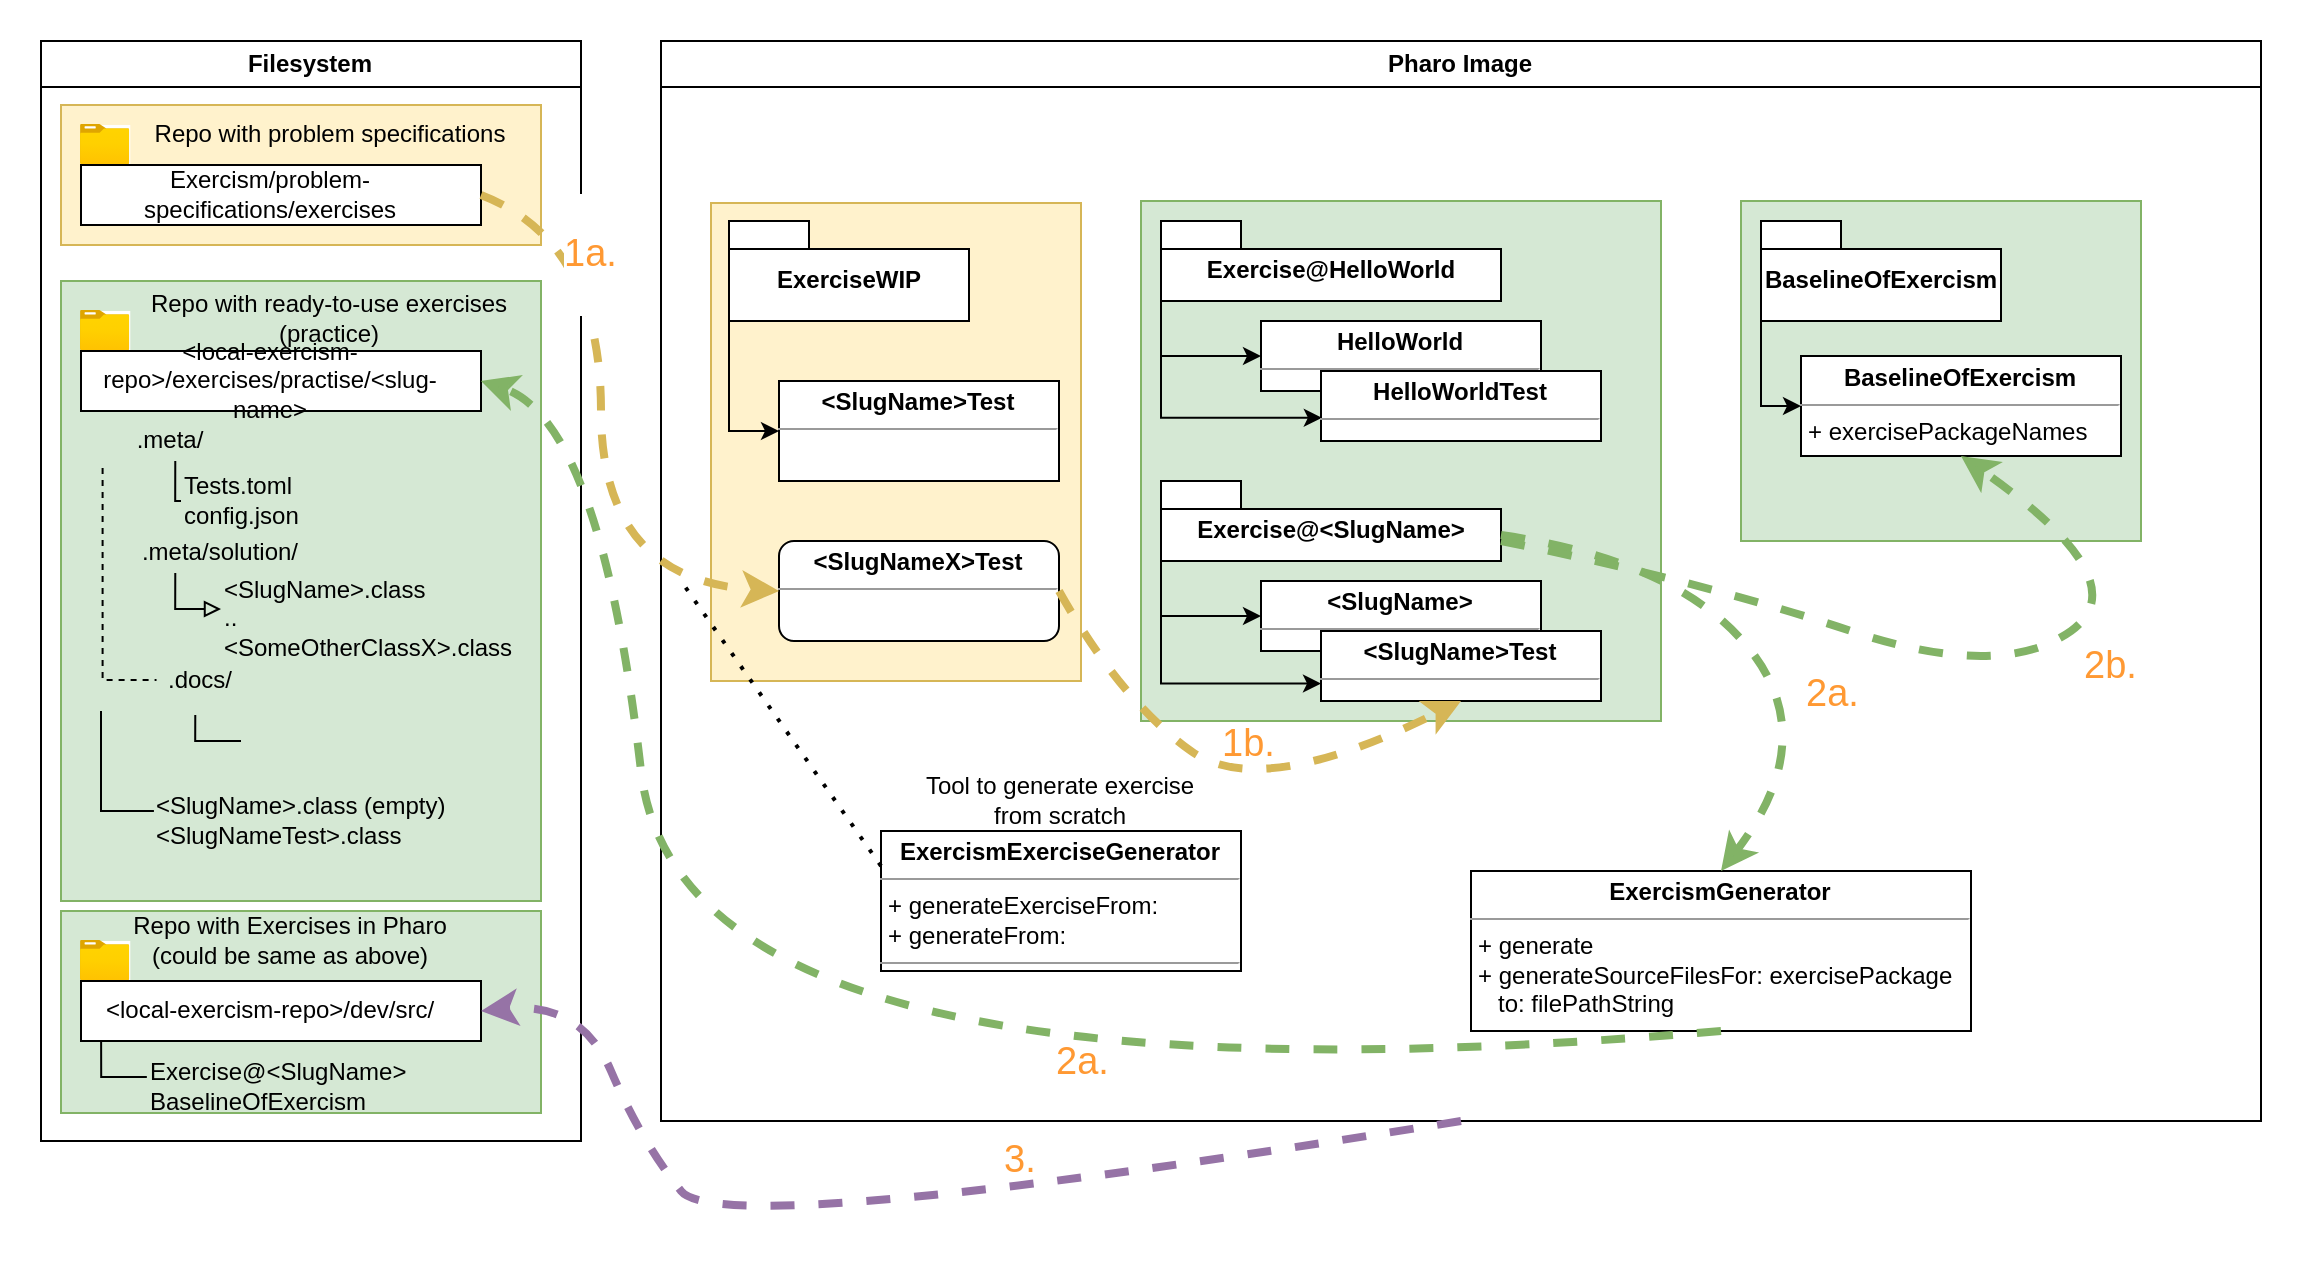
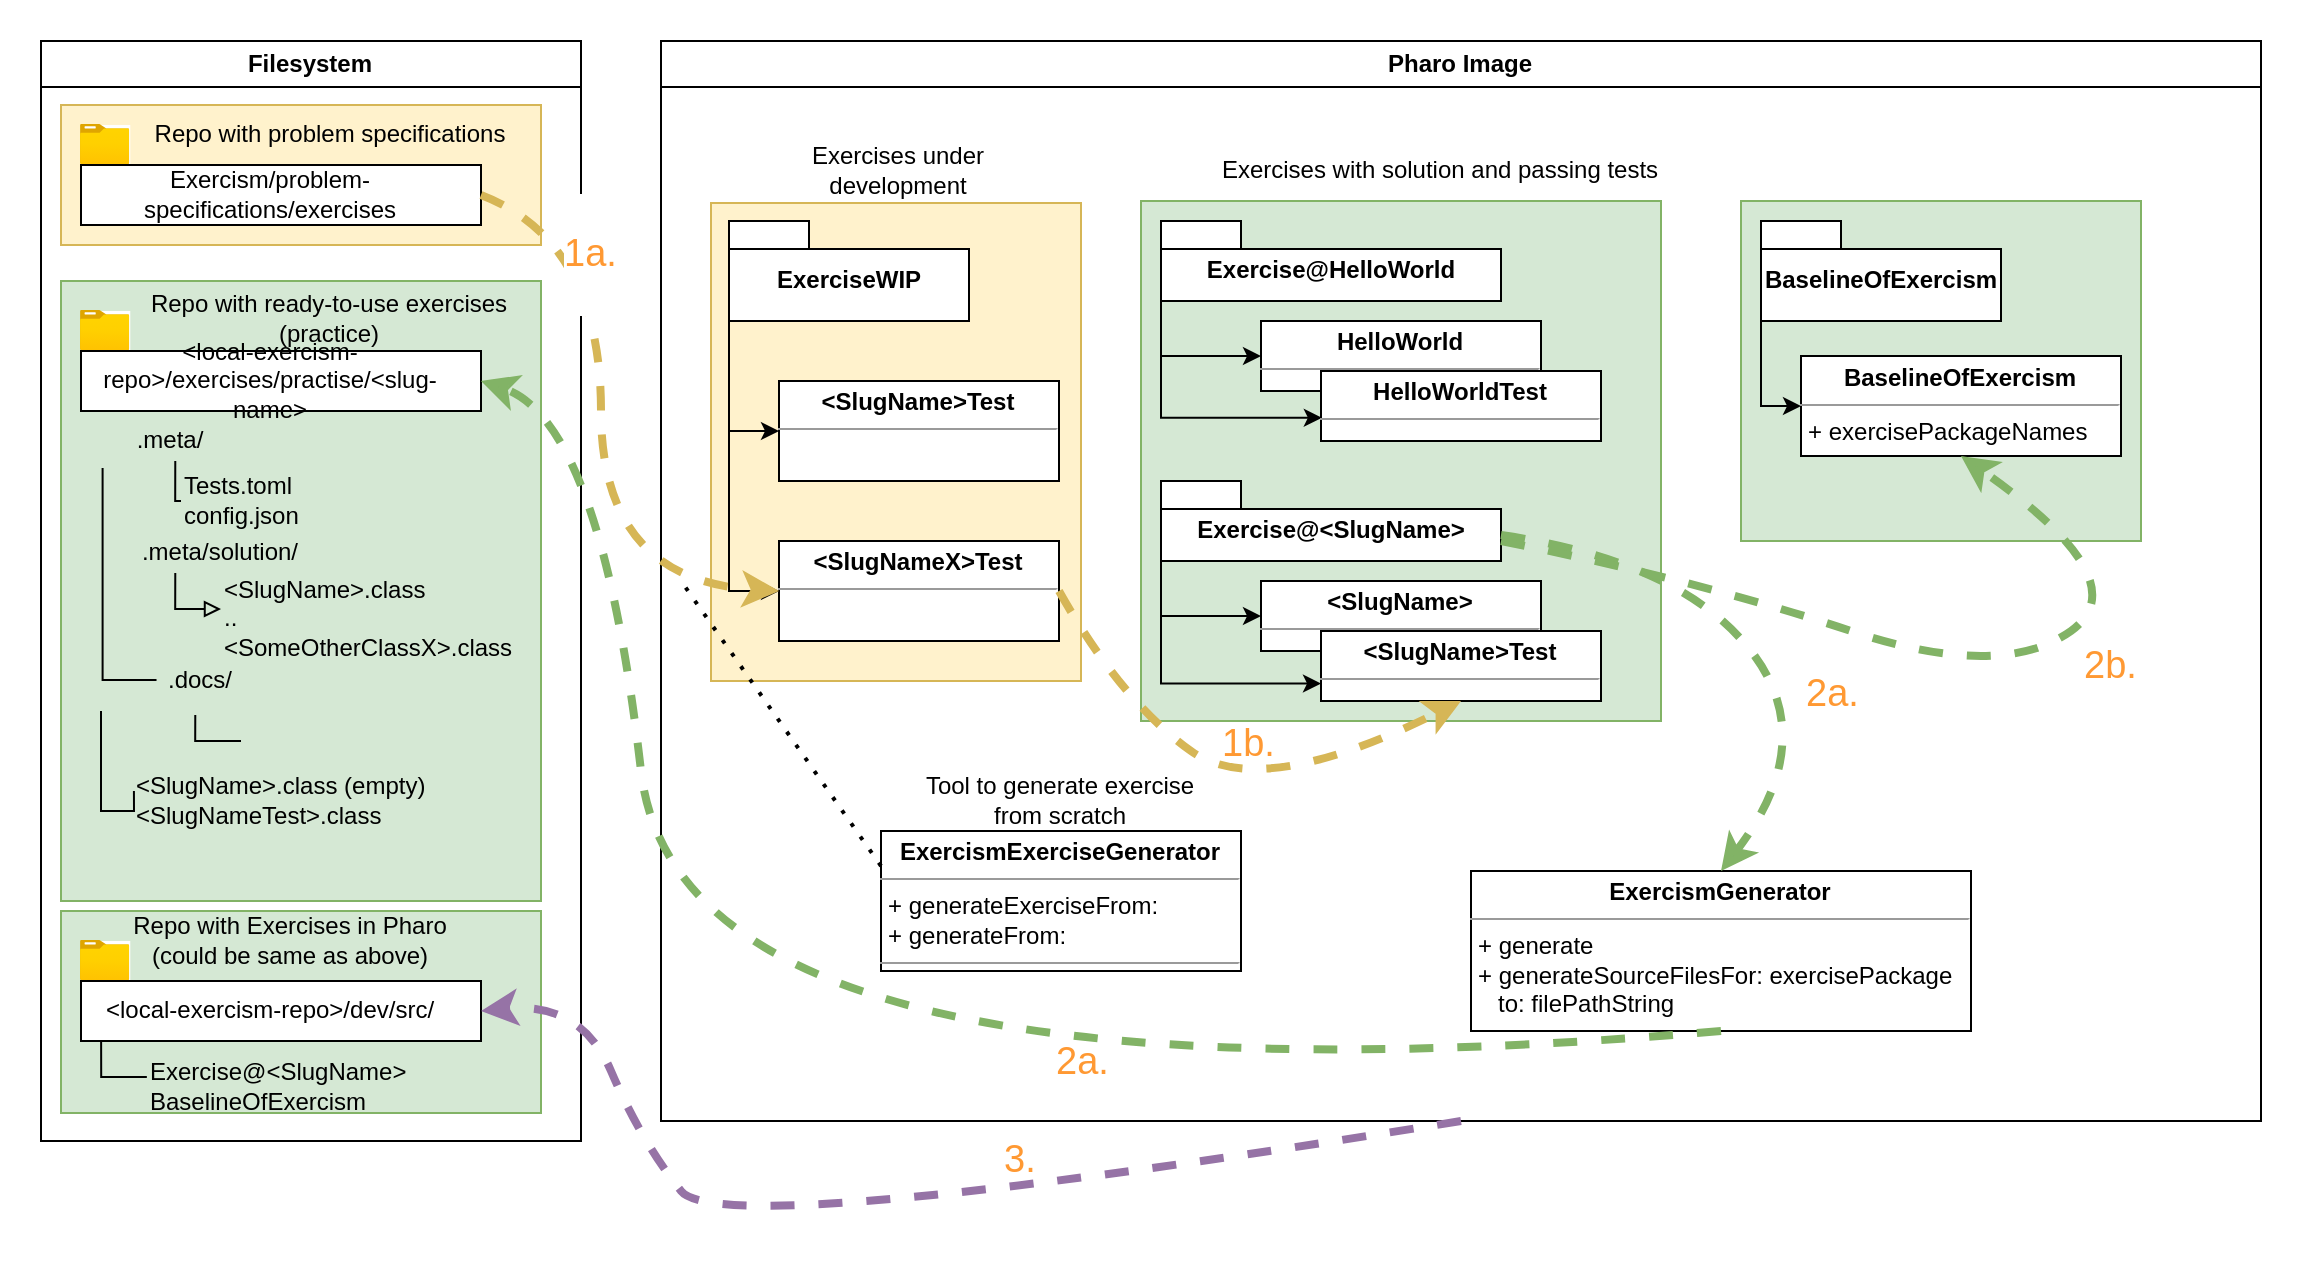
none -> (899, 171)
none -> (1441, 171)
none -> (729, 520)
(919, 591) -> (919, 591)
(103, 601) -> (103, 601)
(331, 821) -> (311, 801)
